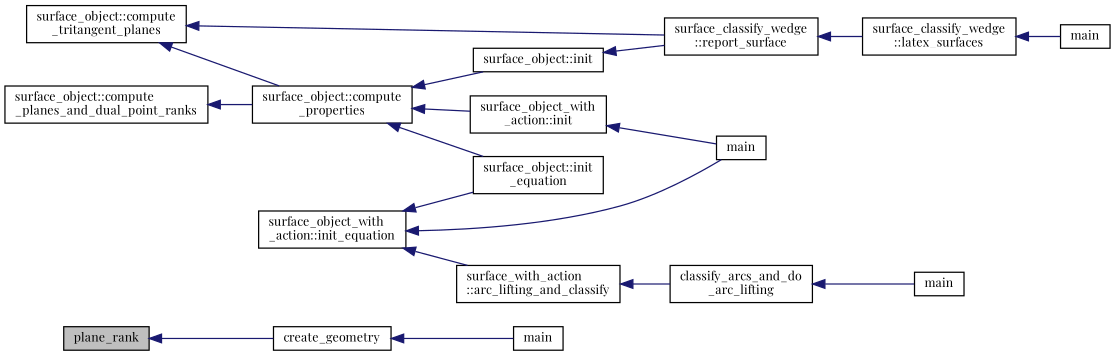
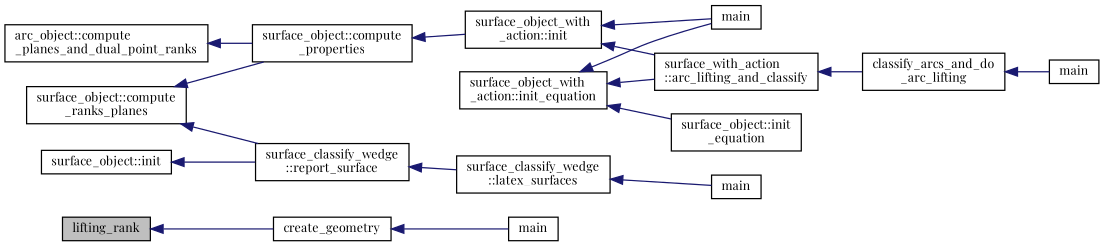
(106, 24) -> (106, 105)
none -> (644, 53)
(454, 78) -> none
(106, 105) -> (106, 43)
(441, 142) -> none
(106, 338) -> (106, 229)
